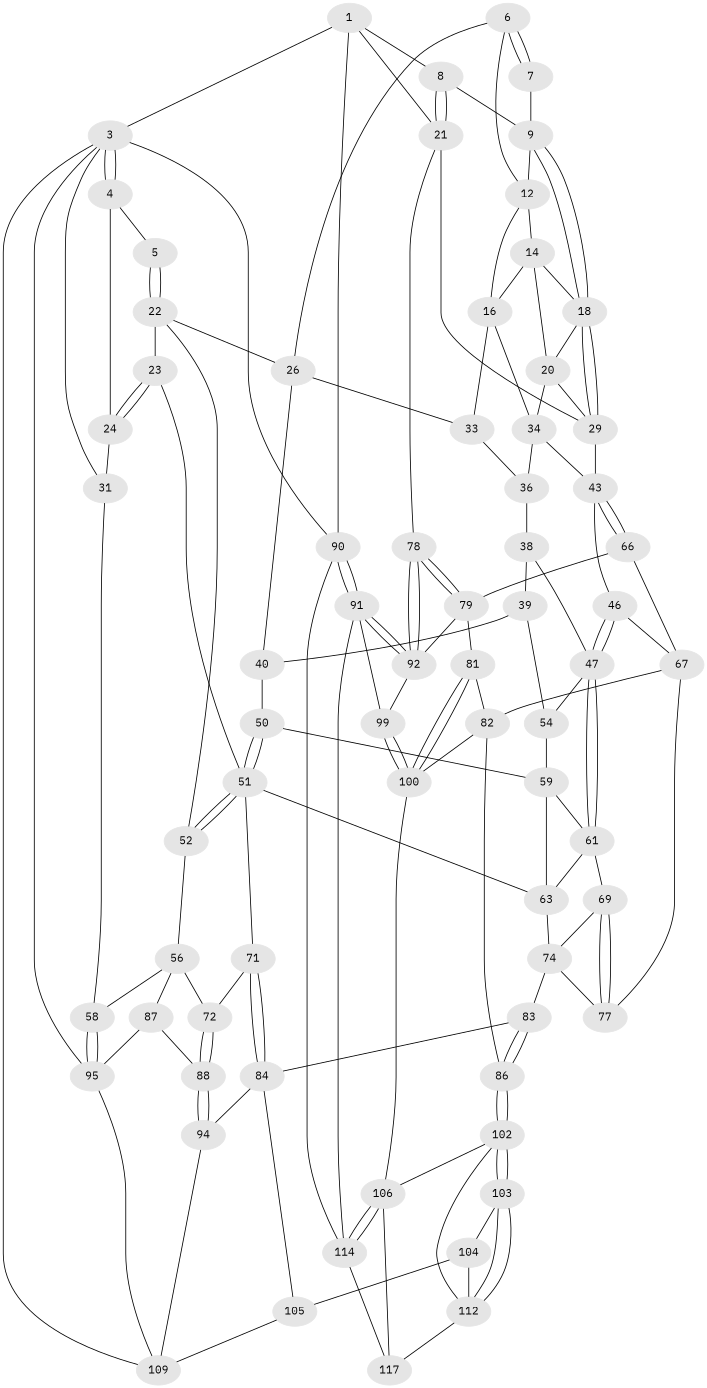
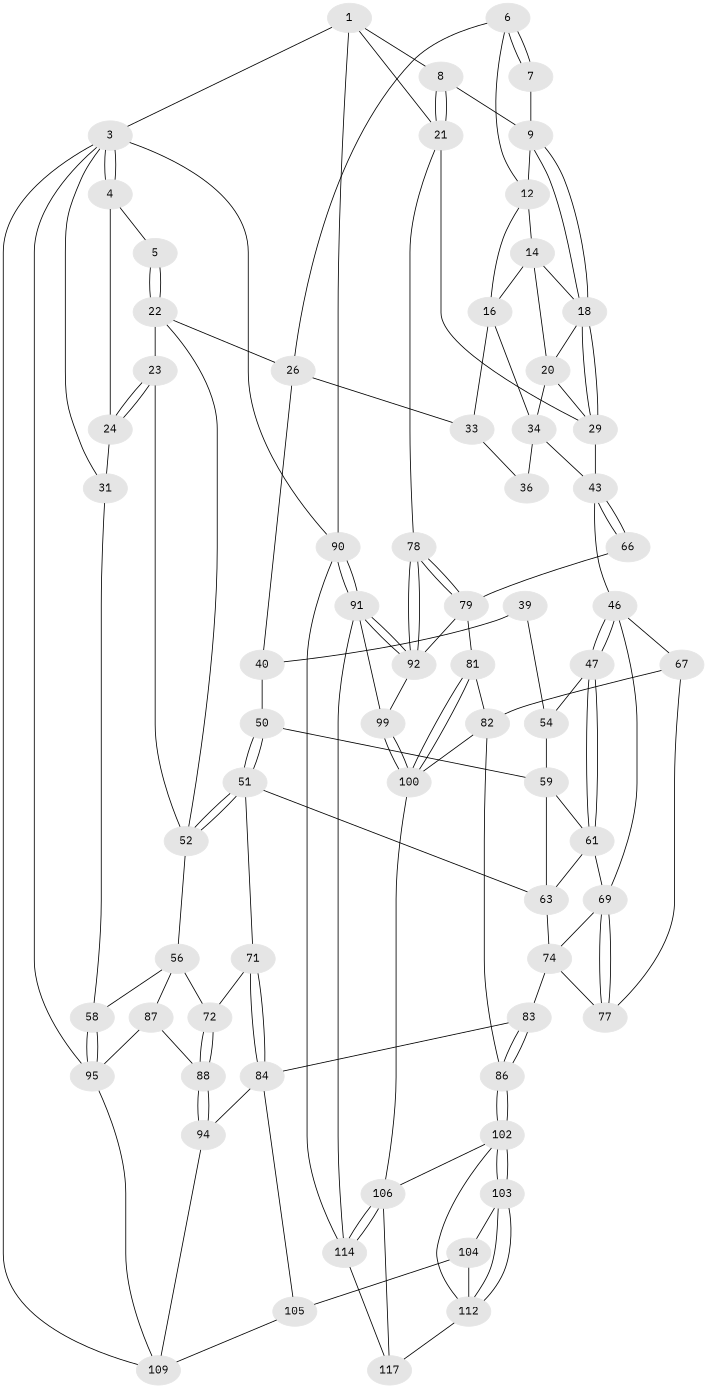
(527, 547) -> none
(188, 579) -> (155, 608)
(655, 606) -> none
none -> (637, 754)
